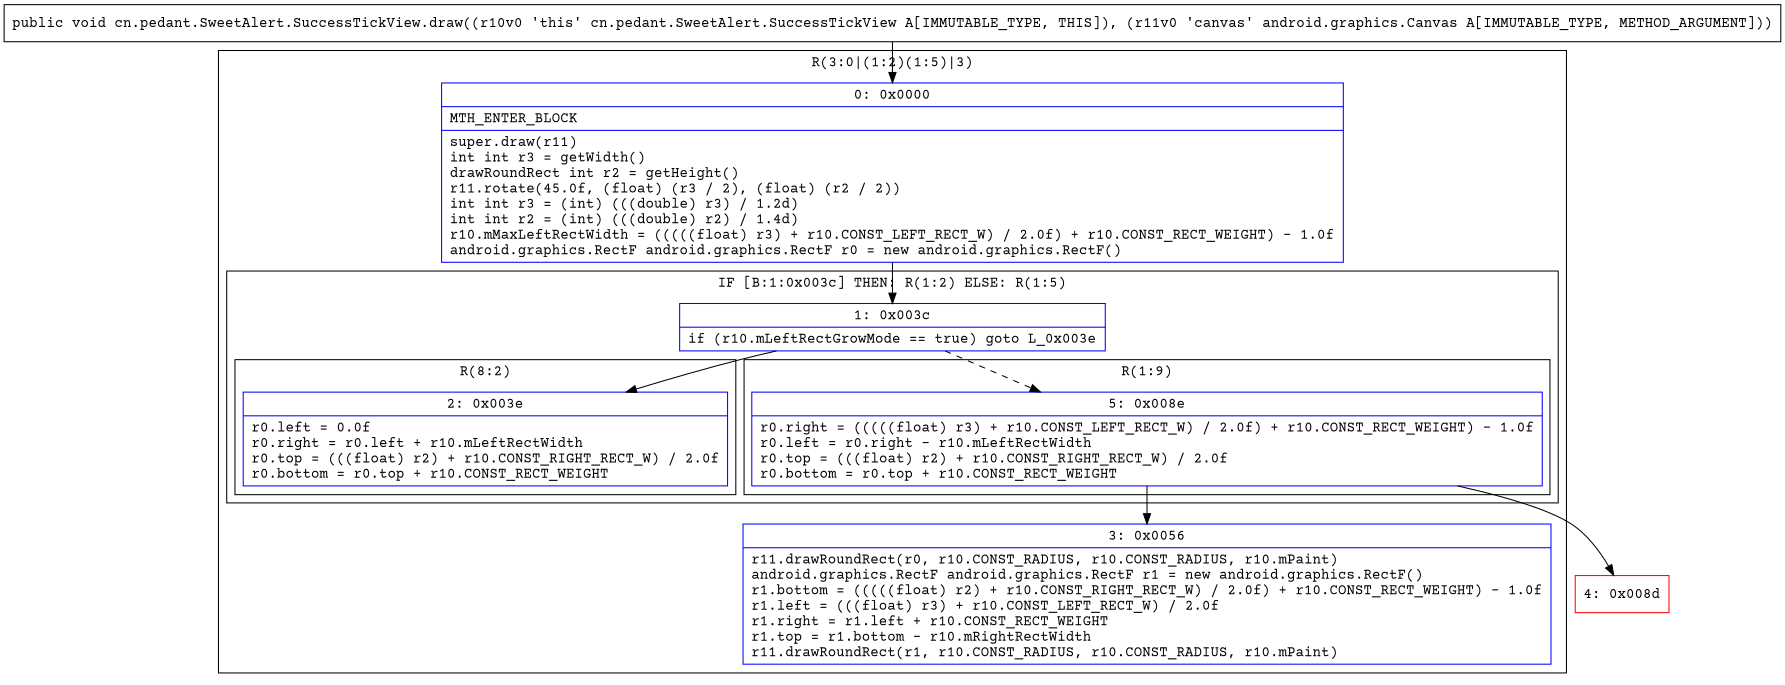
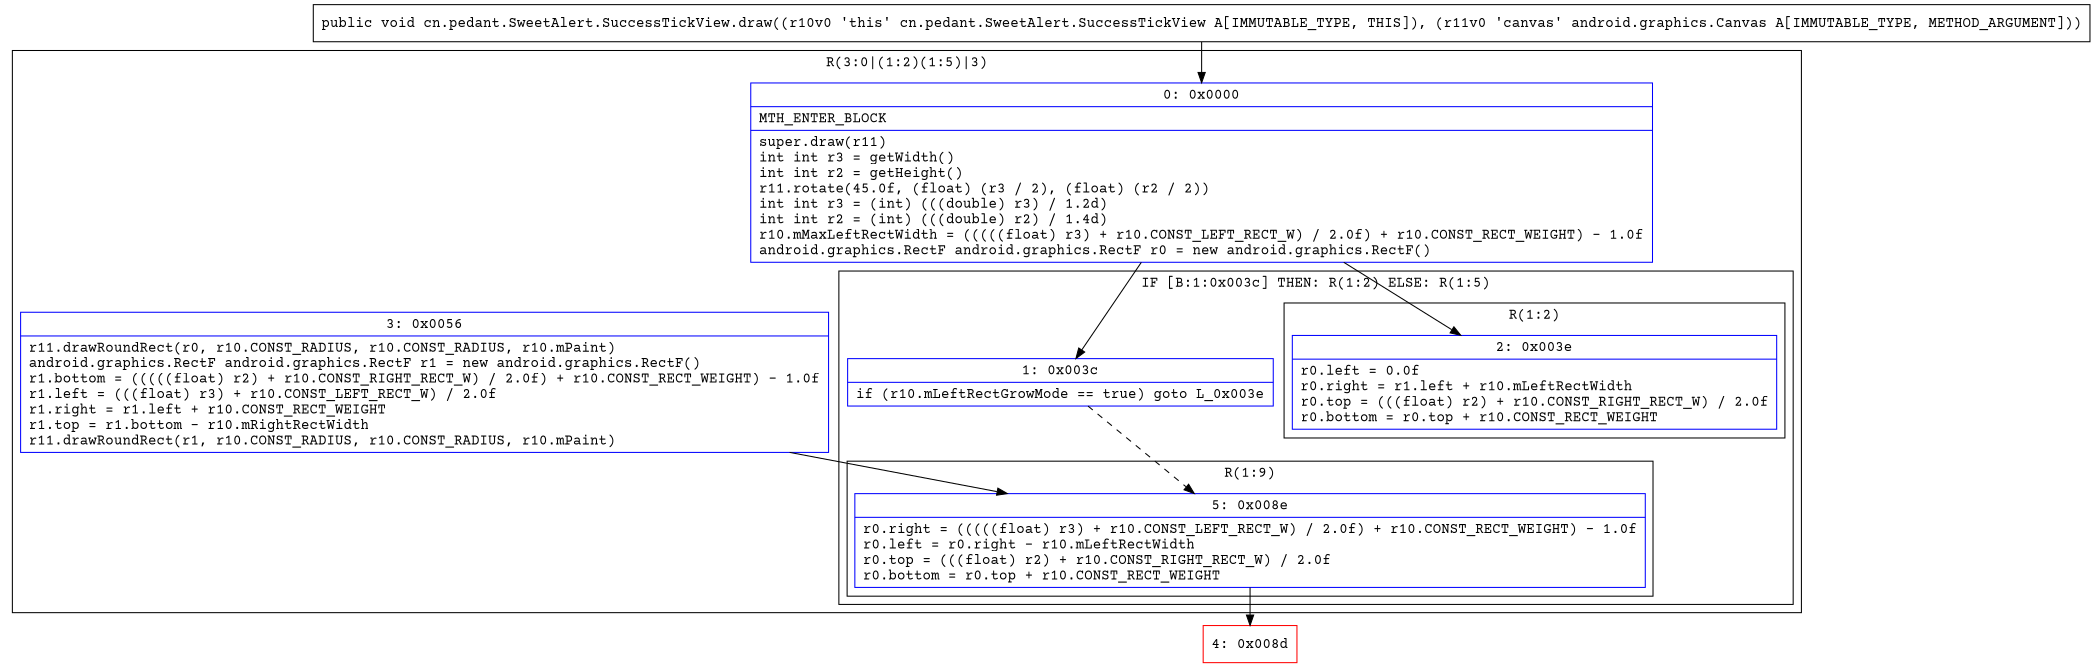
(595, 173) -> (862, 173)
(706, 369) -> (1398, 296)
(485, 372) -> (1534, 315)
(417, 443) -> (1466, 386)
(1147, 500) -> (893, 472)
